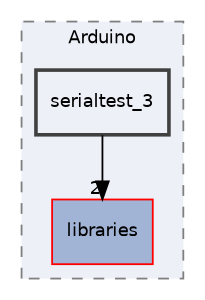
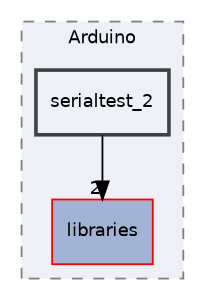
(102, 102) -> (102, 102)
